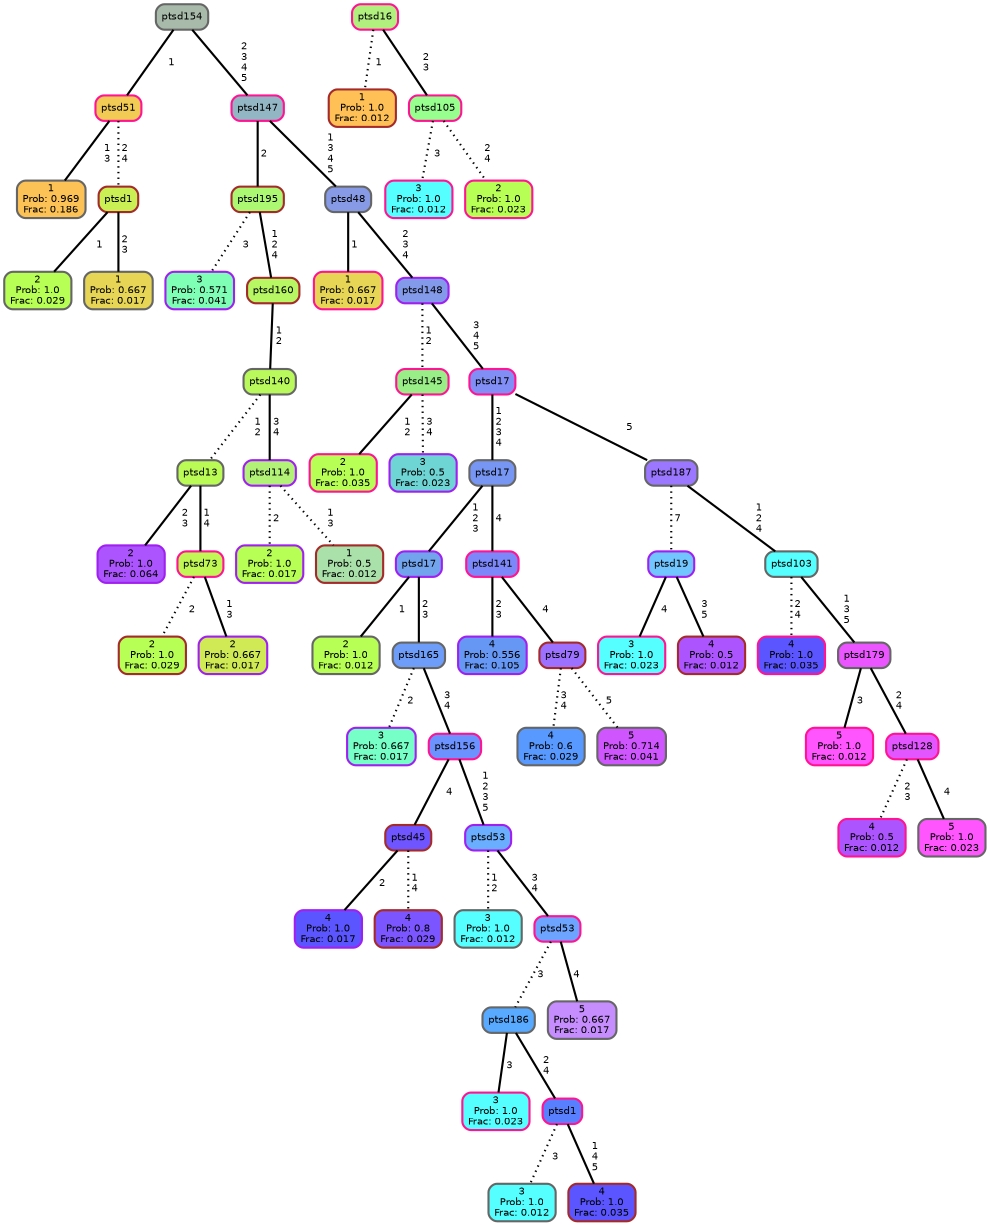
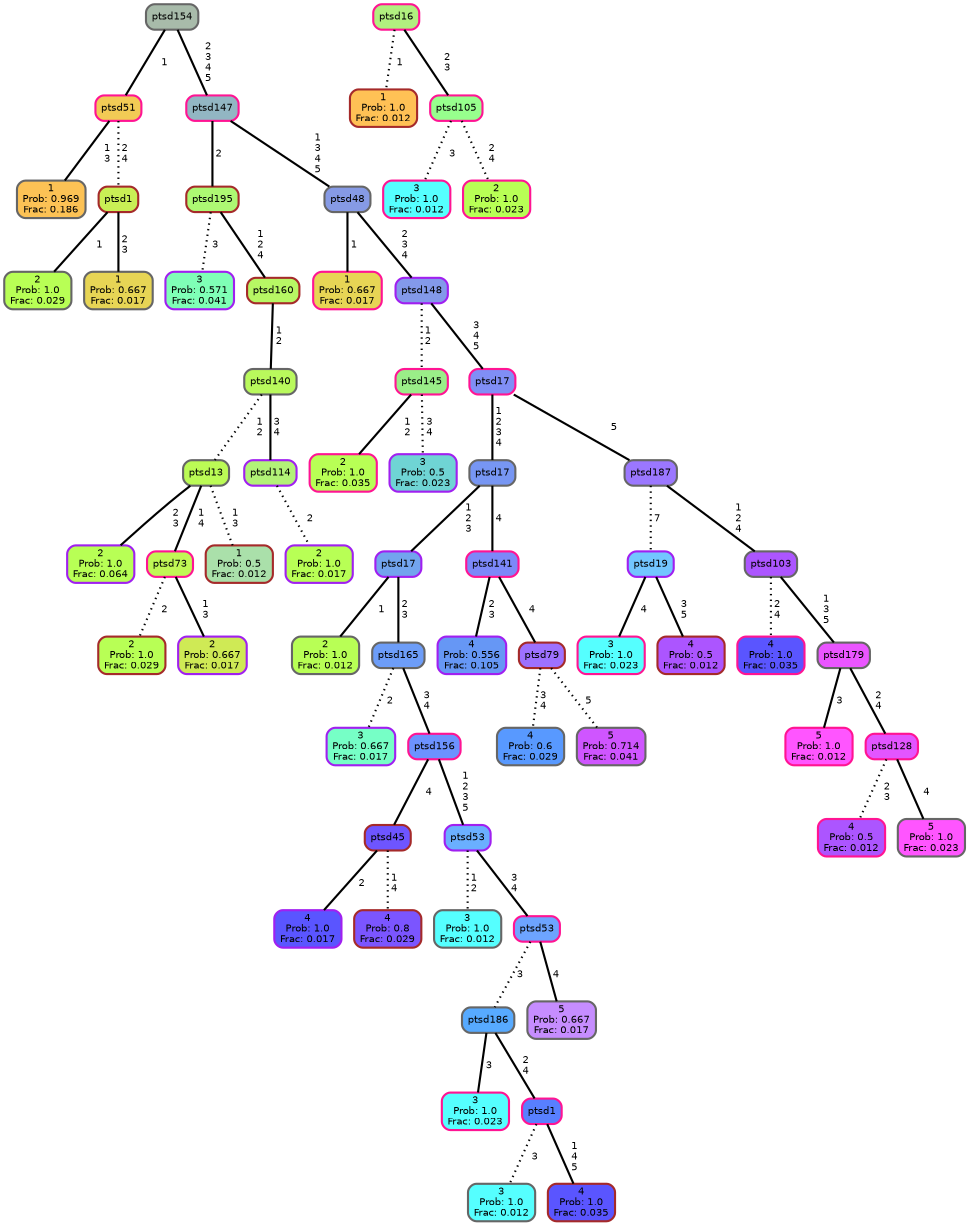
(307, 516) -> (222, 516)
(131, 564) -> (101, 564)
(791, 564) -> (771, 564)
